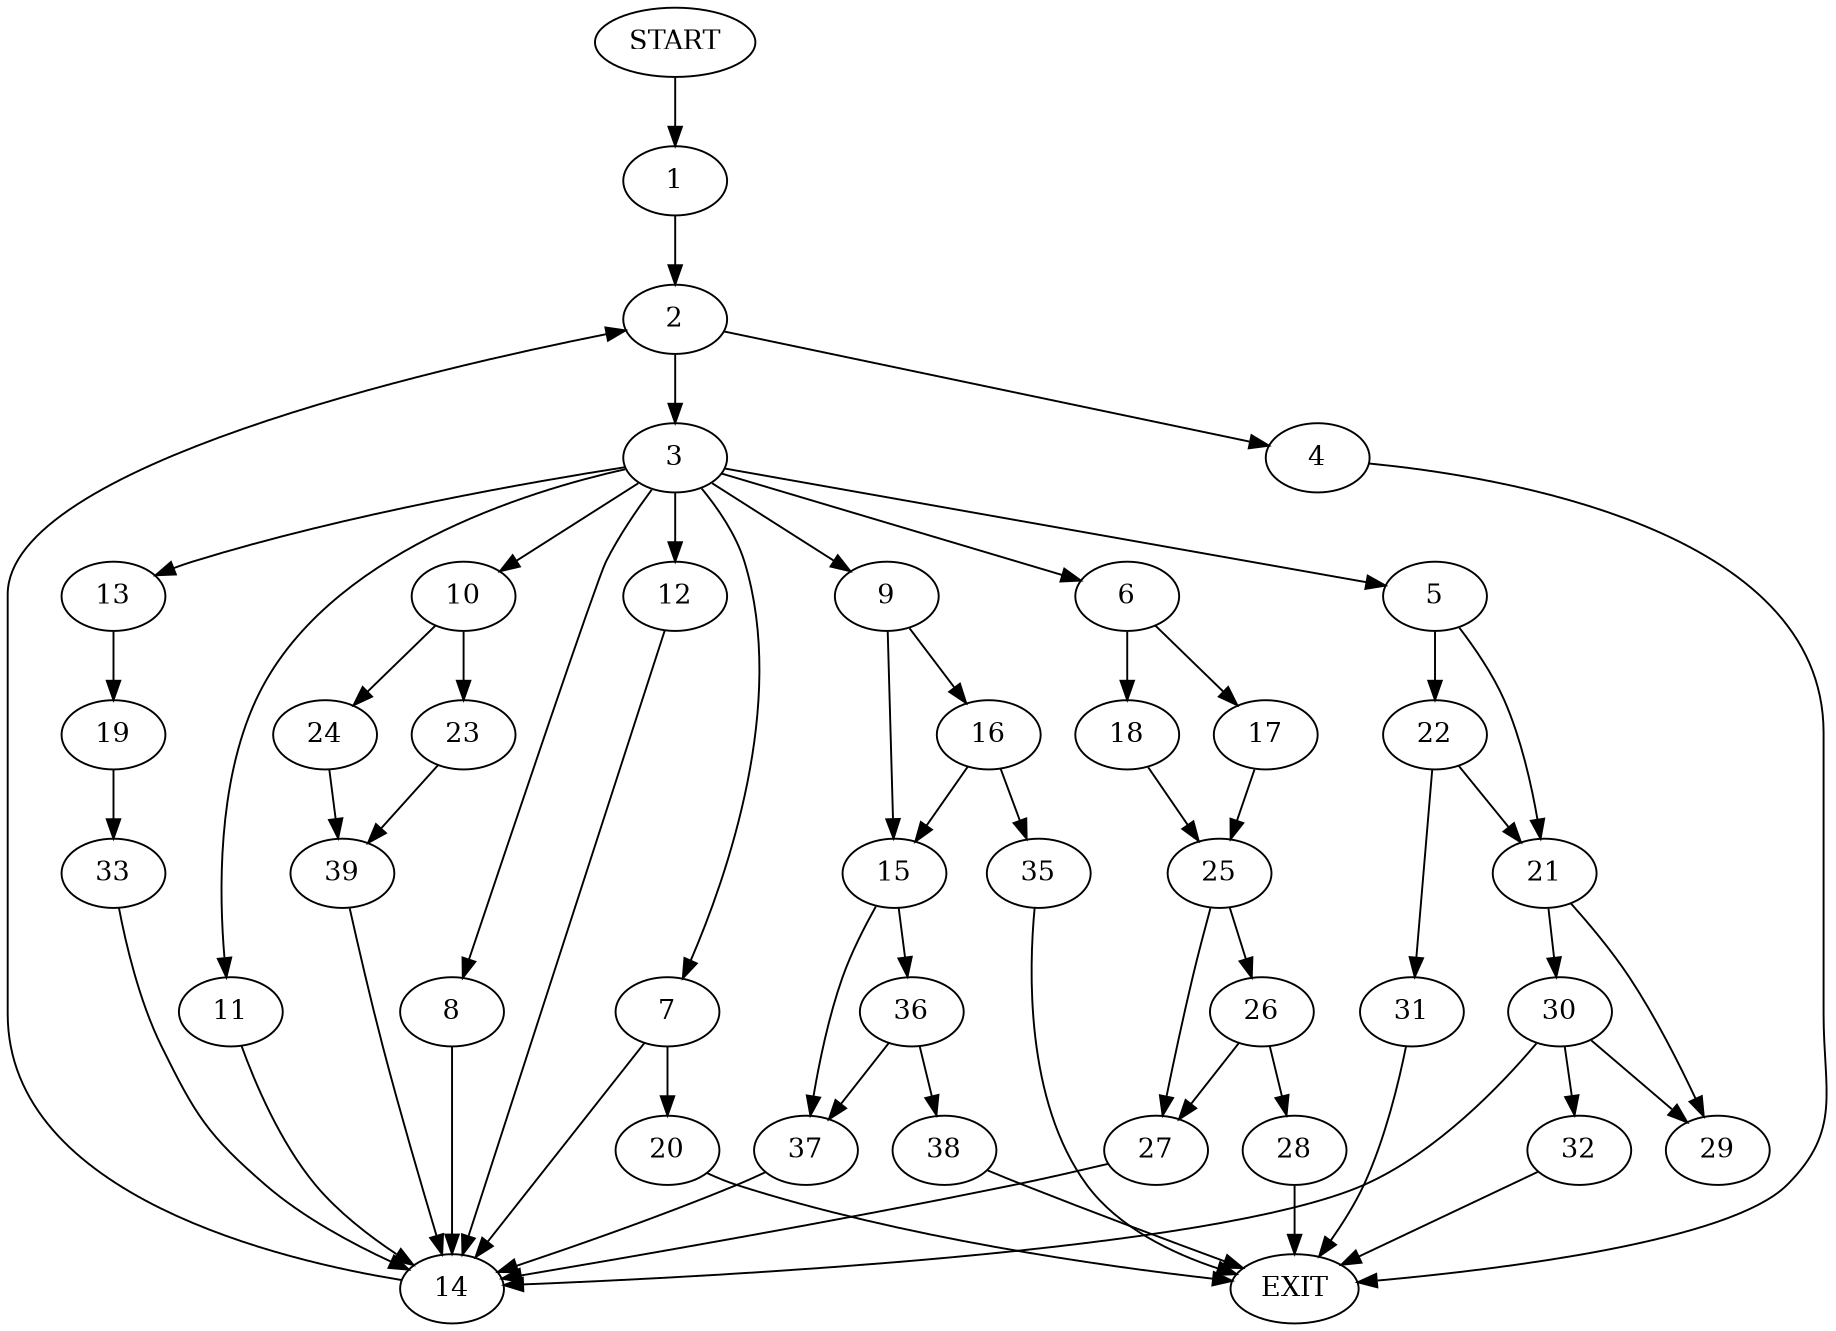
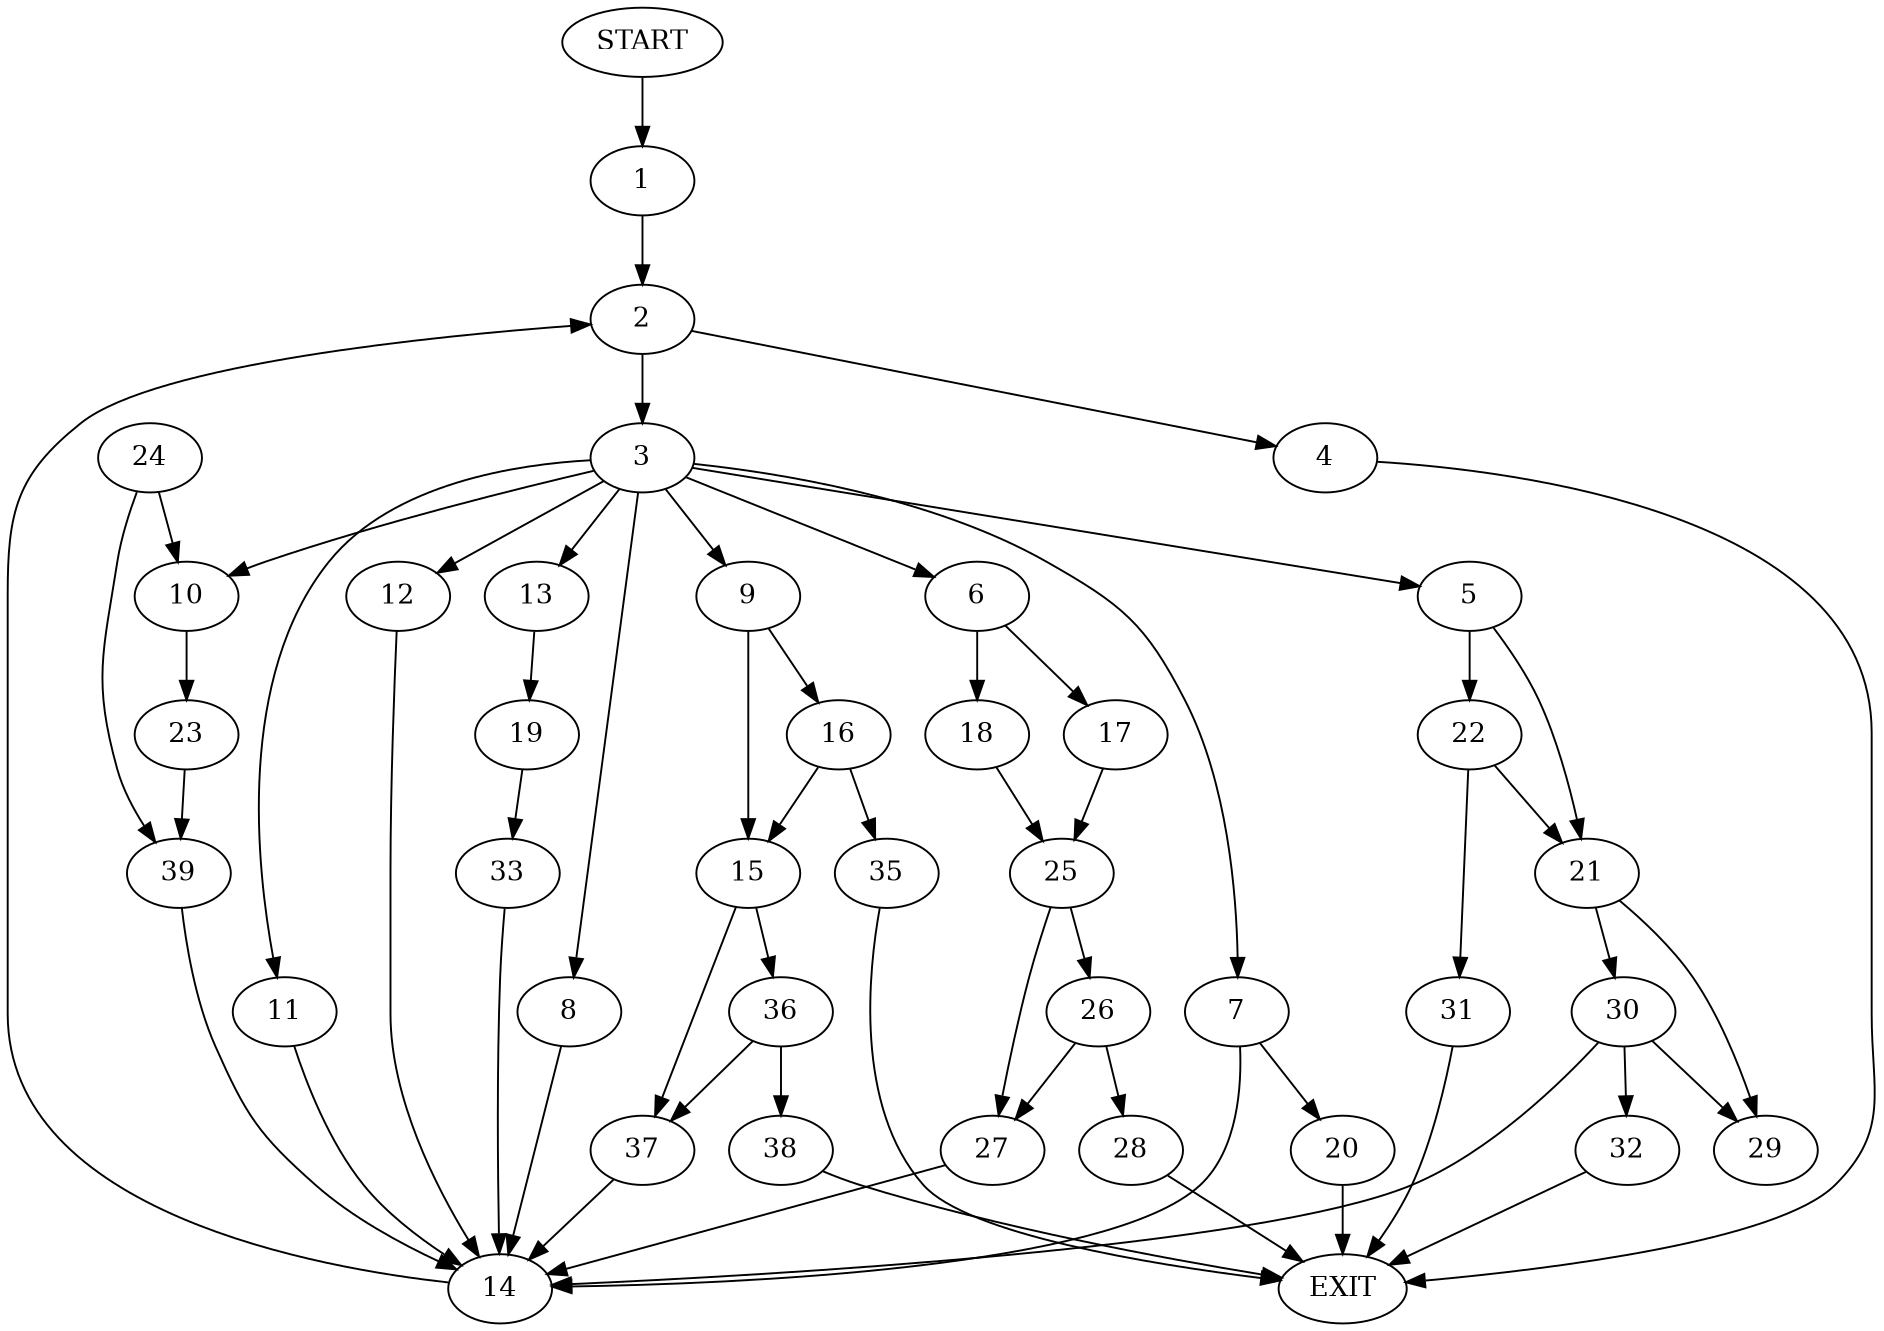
(401, 659) -> (166, 518)
